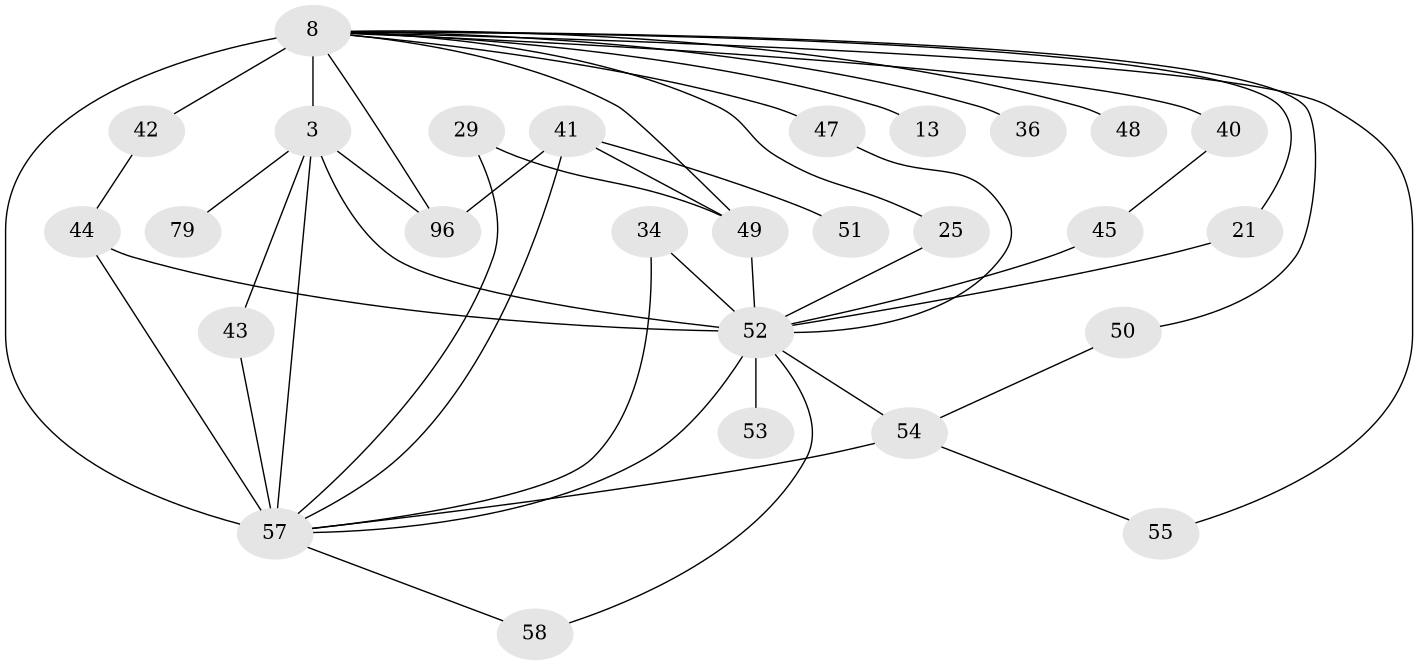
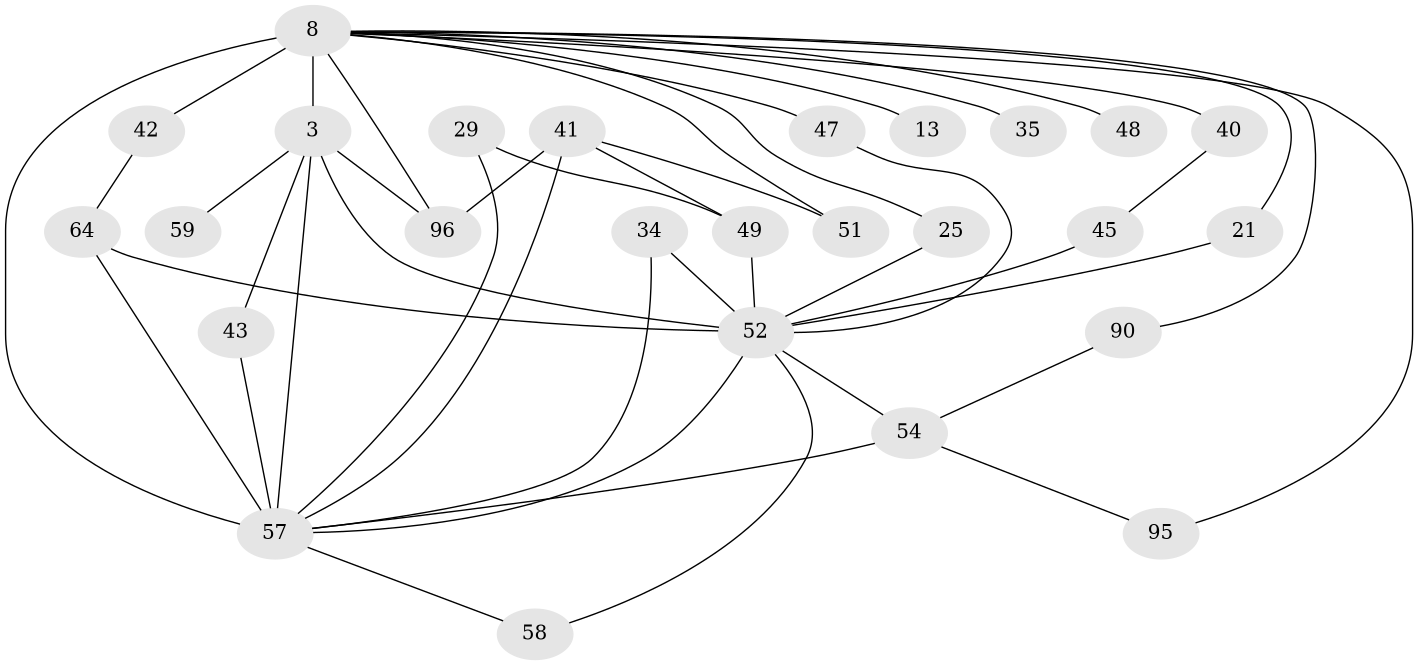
(561, 81) -> (603, 83)
(1028, 131) -> (1028, 131)
(82, 232) -> (82, 232)
(183, 232) -> (183, 232)
(1123, 333) -> (1123, 333)
(756, 433) -> none
(1161, 534) -> (1161, 534)
